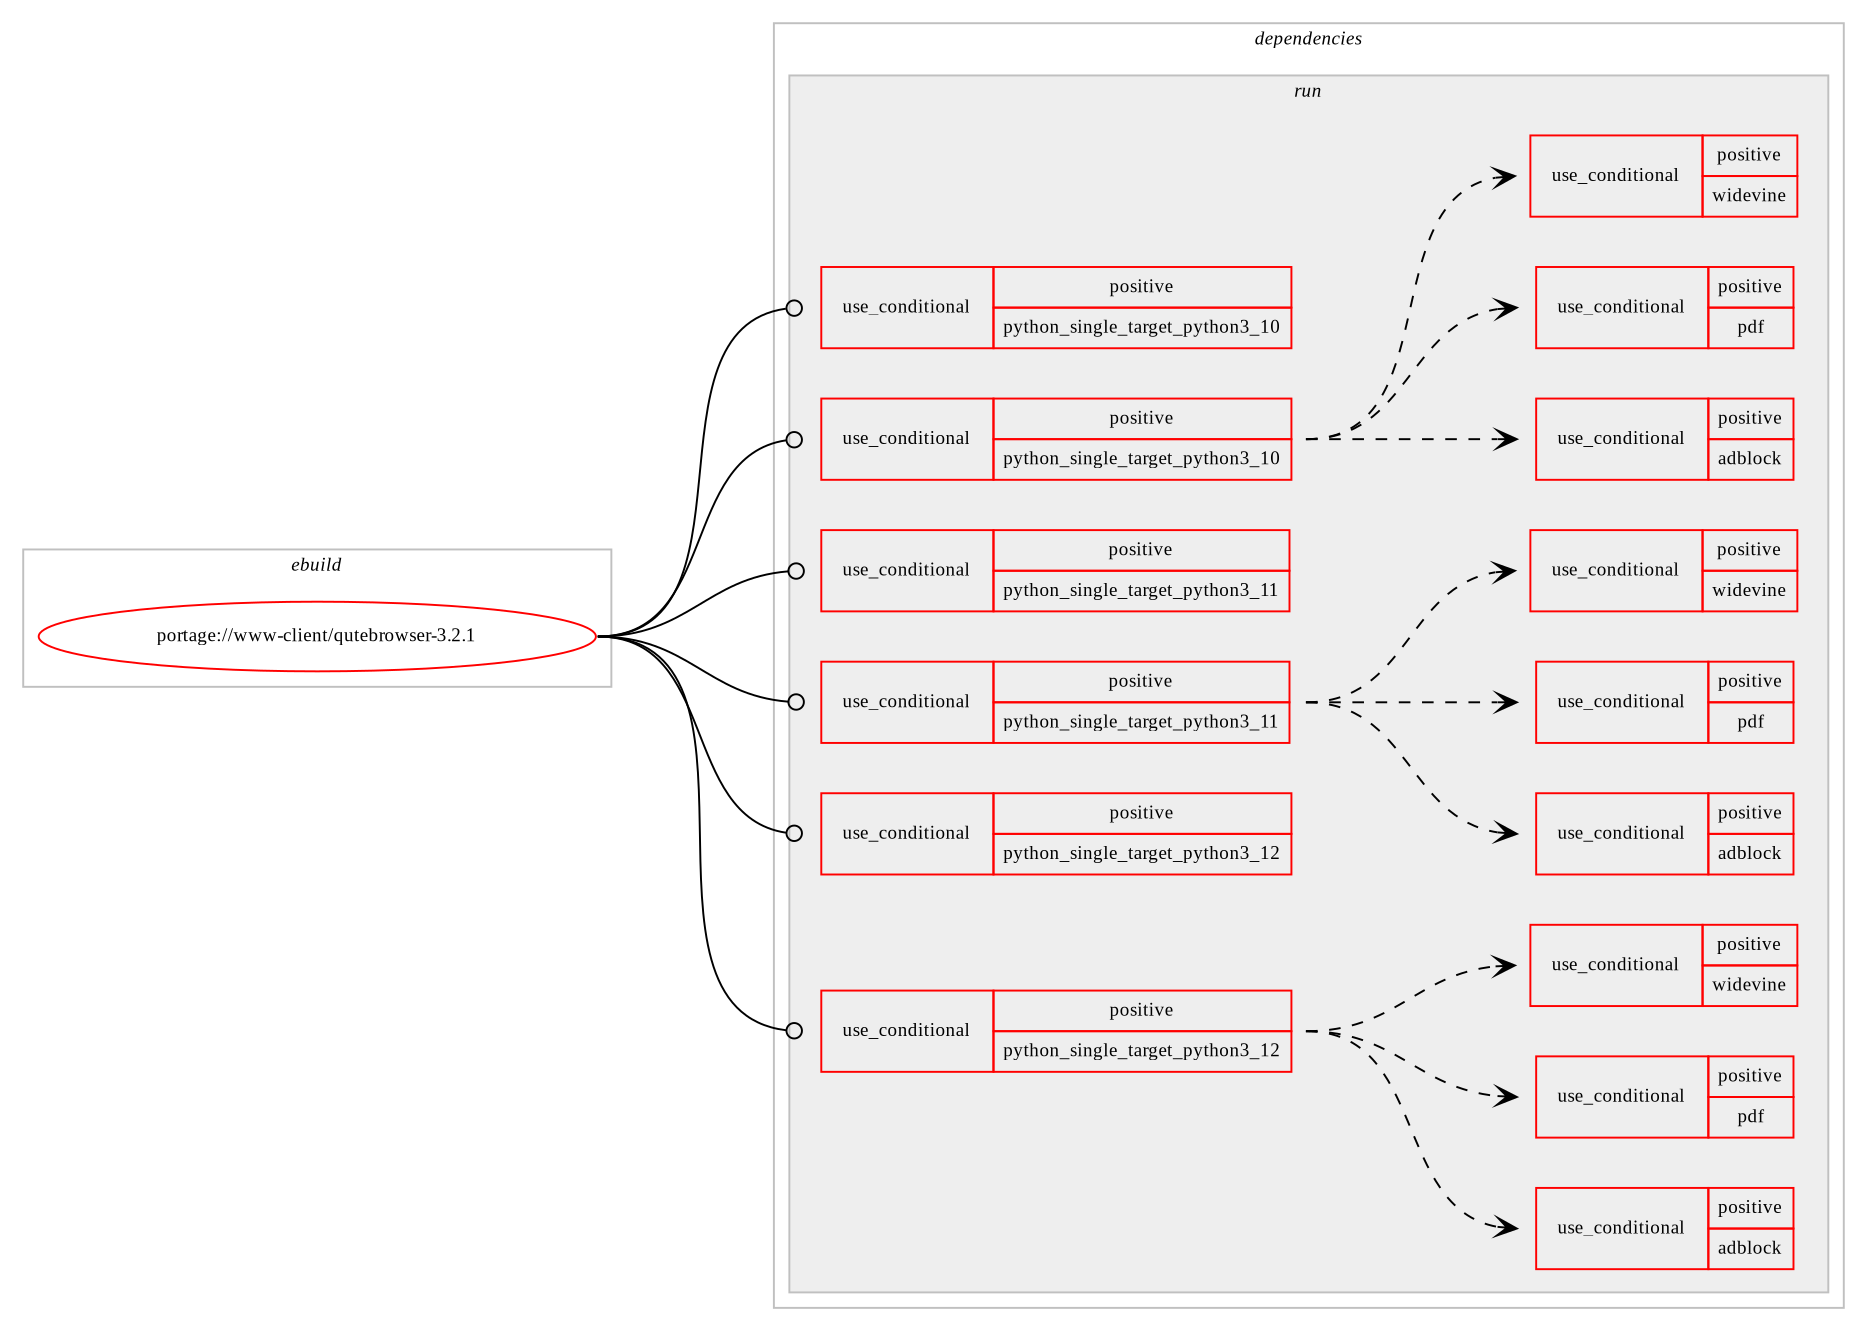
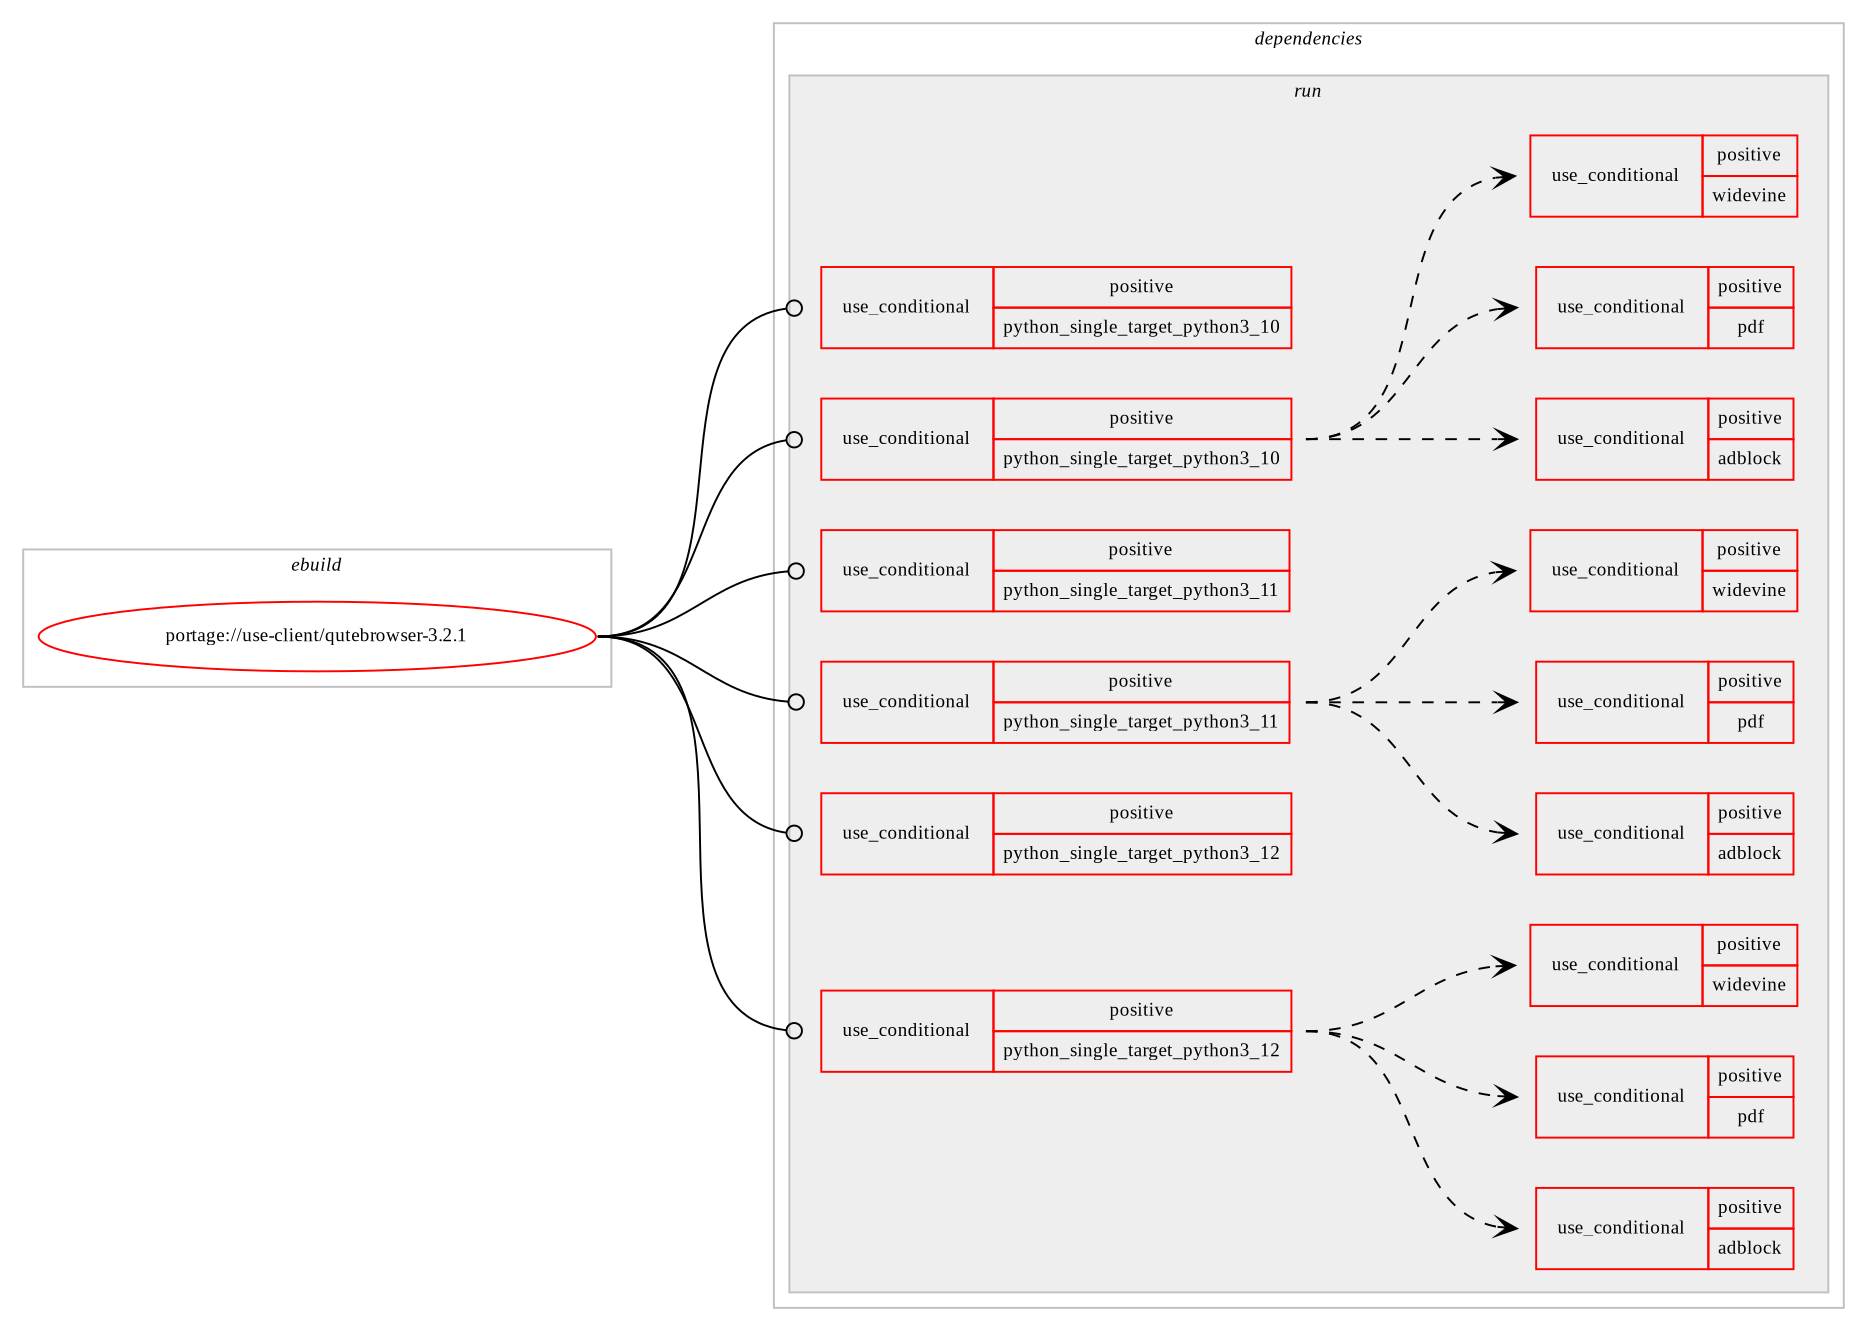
(317, 637) -> (317, 637)
